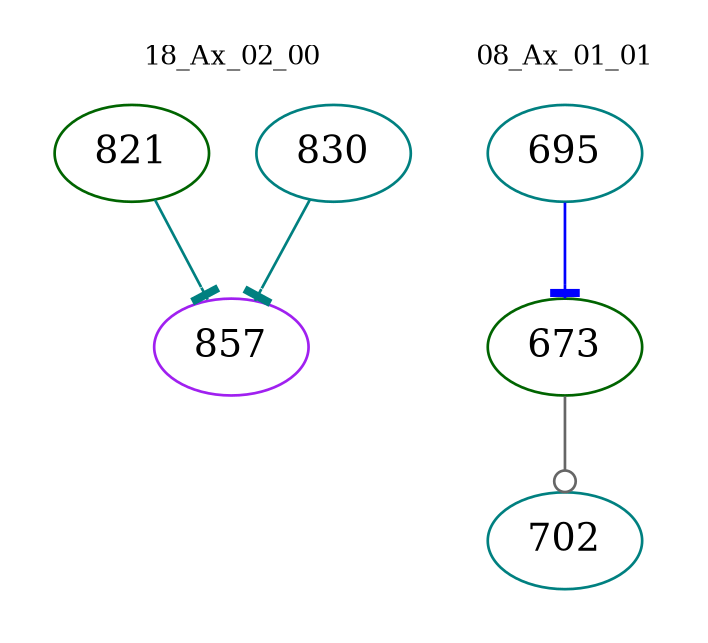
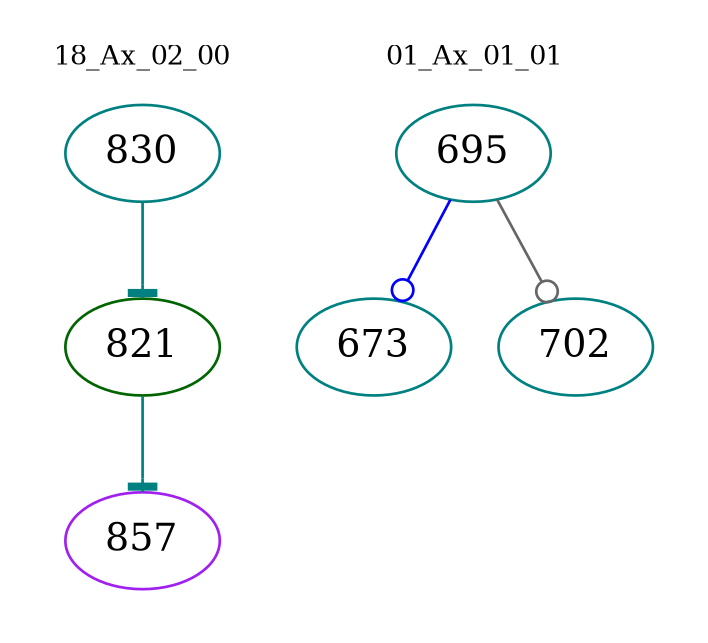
(565, 58) -> (475, 58)
(286, 244) -> (143, 244)
(565, 244) -> (429, 240)
(565, 347) -> (374, 347)
(565, 433) -> (519, 241)
